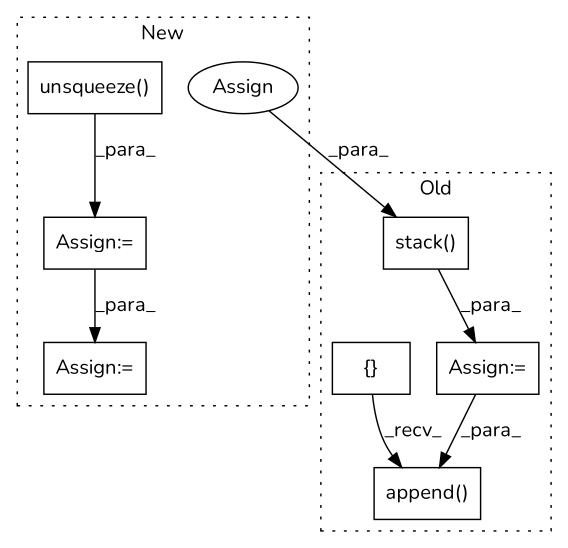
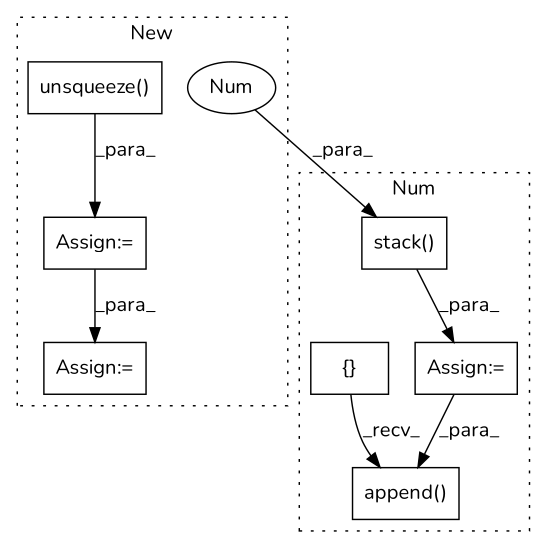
(243, 88) -> (232, 88)
(436, 189) -> (414, 189)
